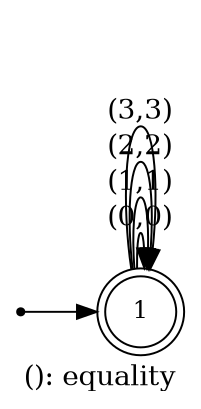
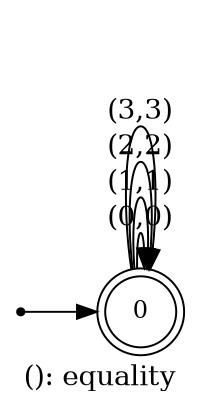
(141, 312) -> (141, 312)
